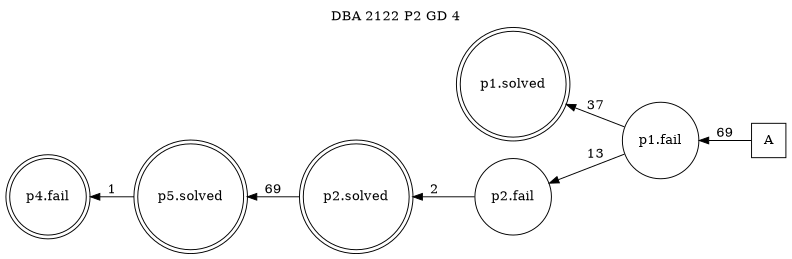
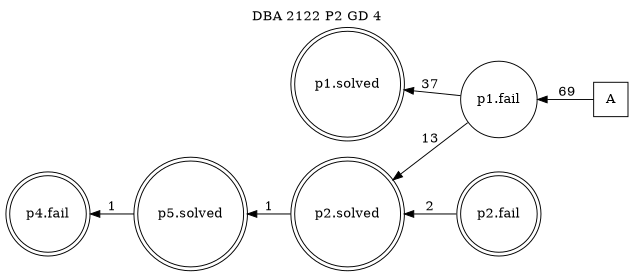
(591, 167) -> (434, 148)
(273, 190) -> (269, 207)
(513, 197) -> (499, 214)
